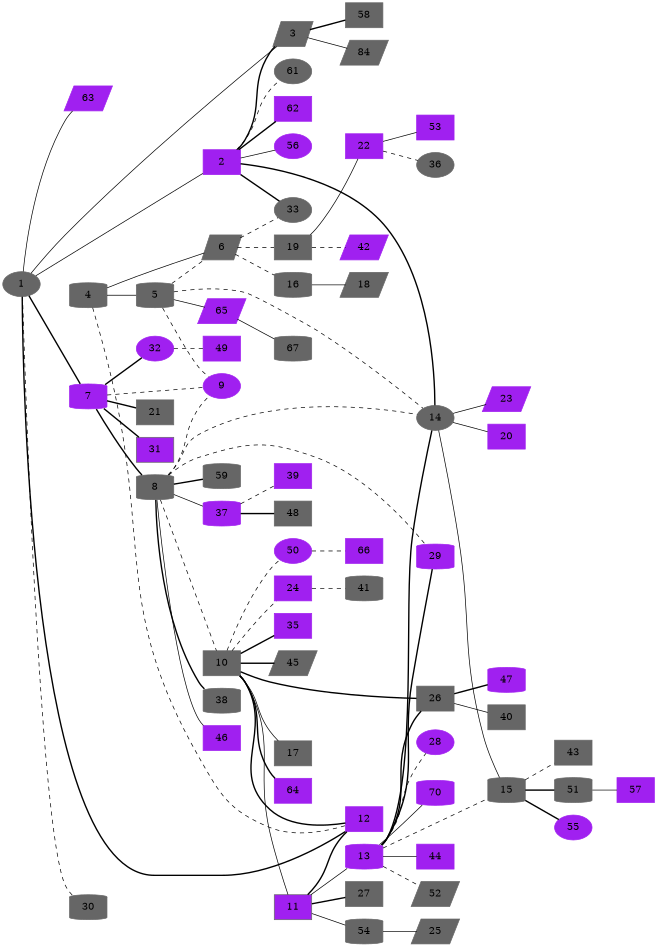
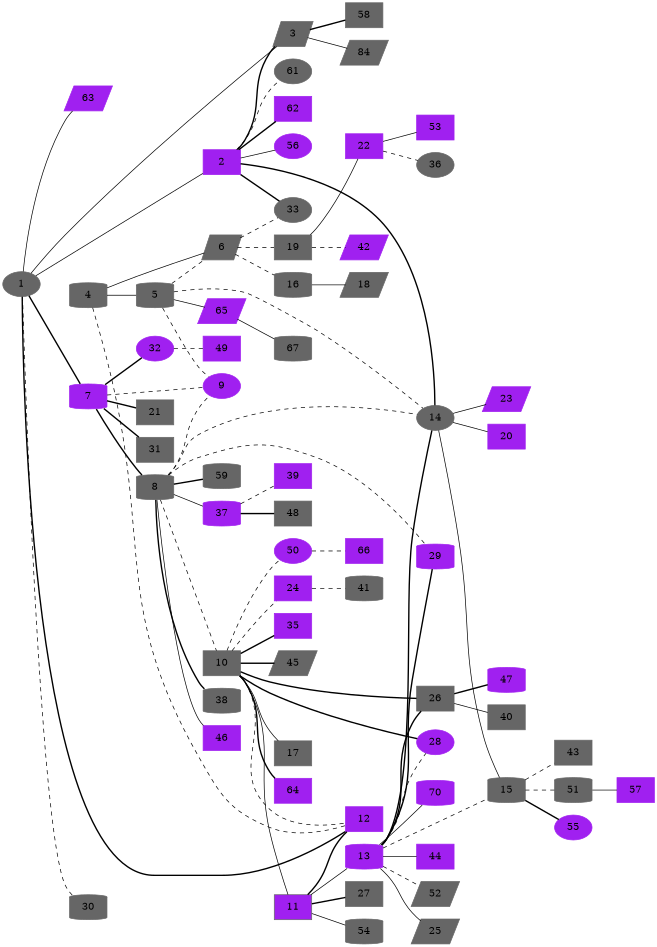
(155, 450) -> (155, 450)
none -> (326, 714)
(253, 783) -> (253, 783)
(540, 790) -> (540, 790)
(400, 931) -> (400, 895)
